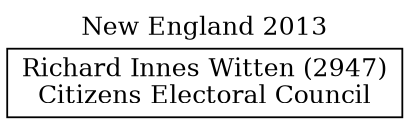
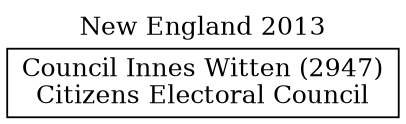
(205, 83) -> (203, 83)
